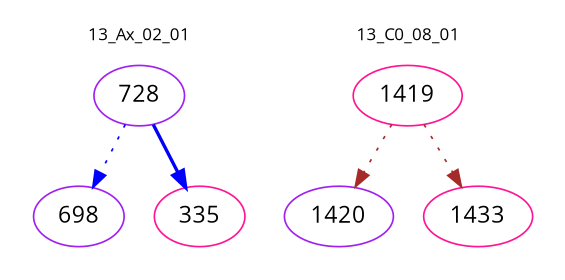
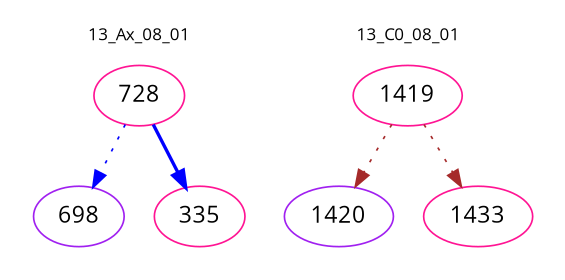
(139, 36) -> (139, 36)
(139, 96) -> (139, 96)
